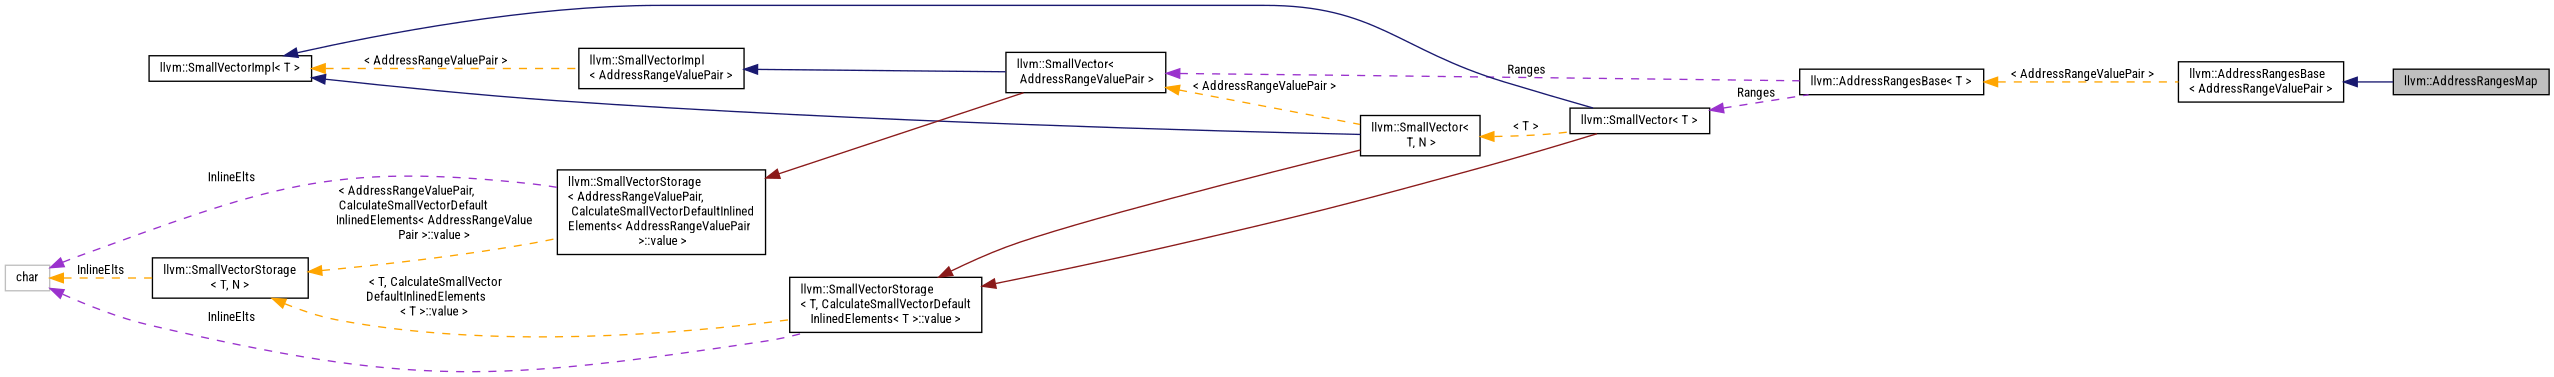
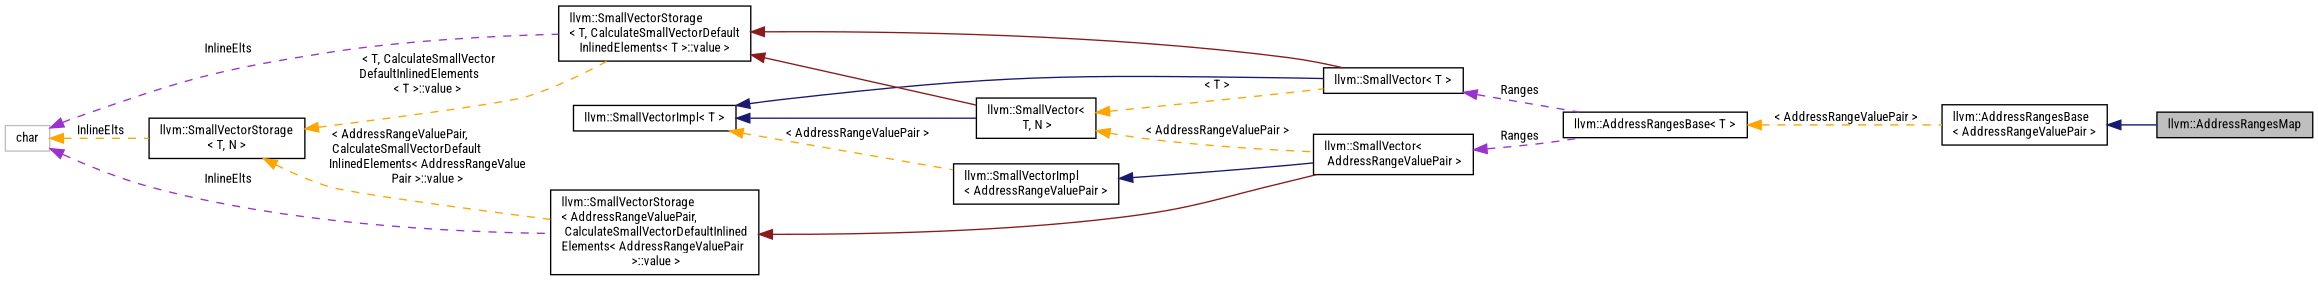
(1270, 107) -> (1211, 145)
